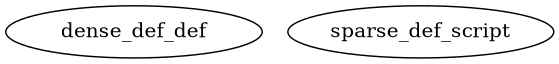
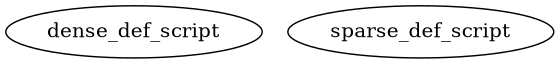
(134, 32) -> (134, 32)
